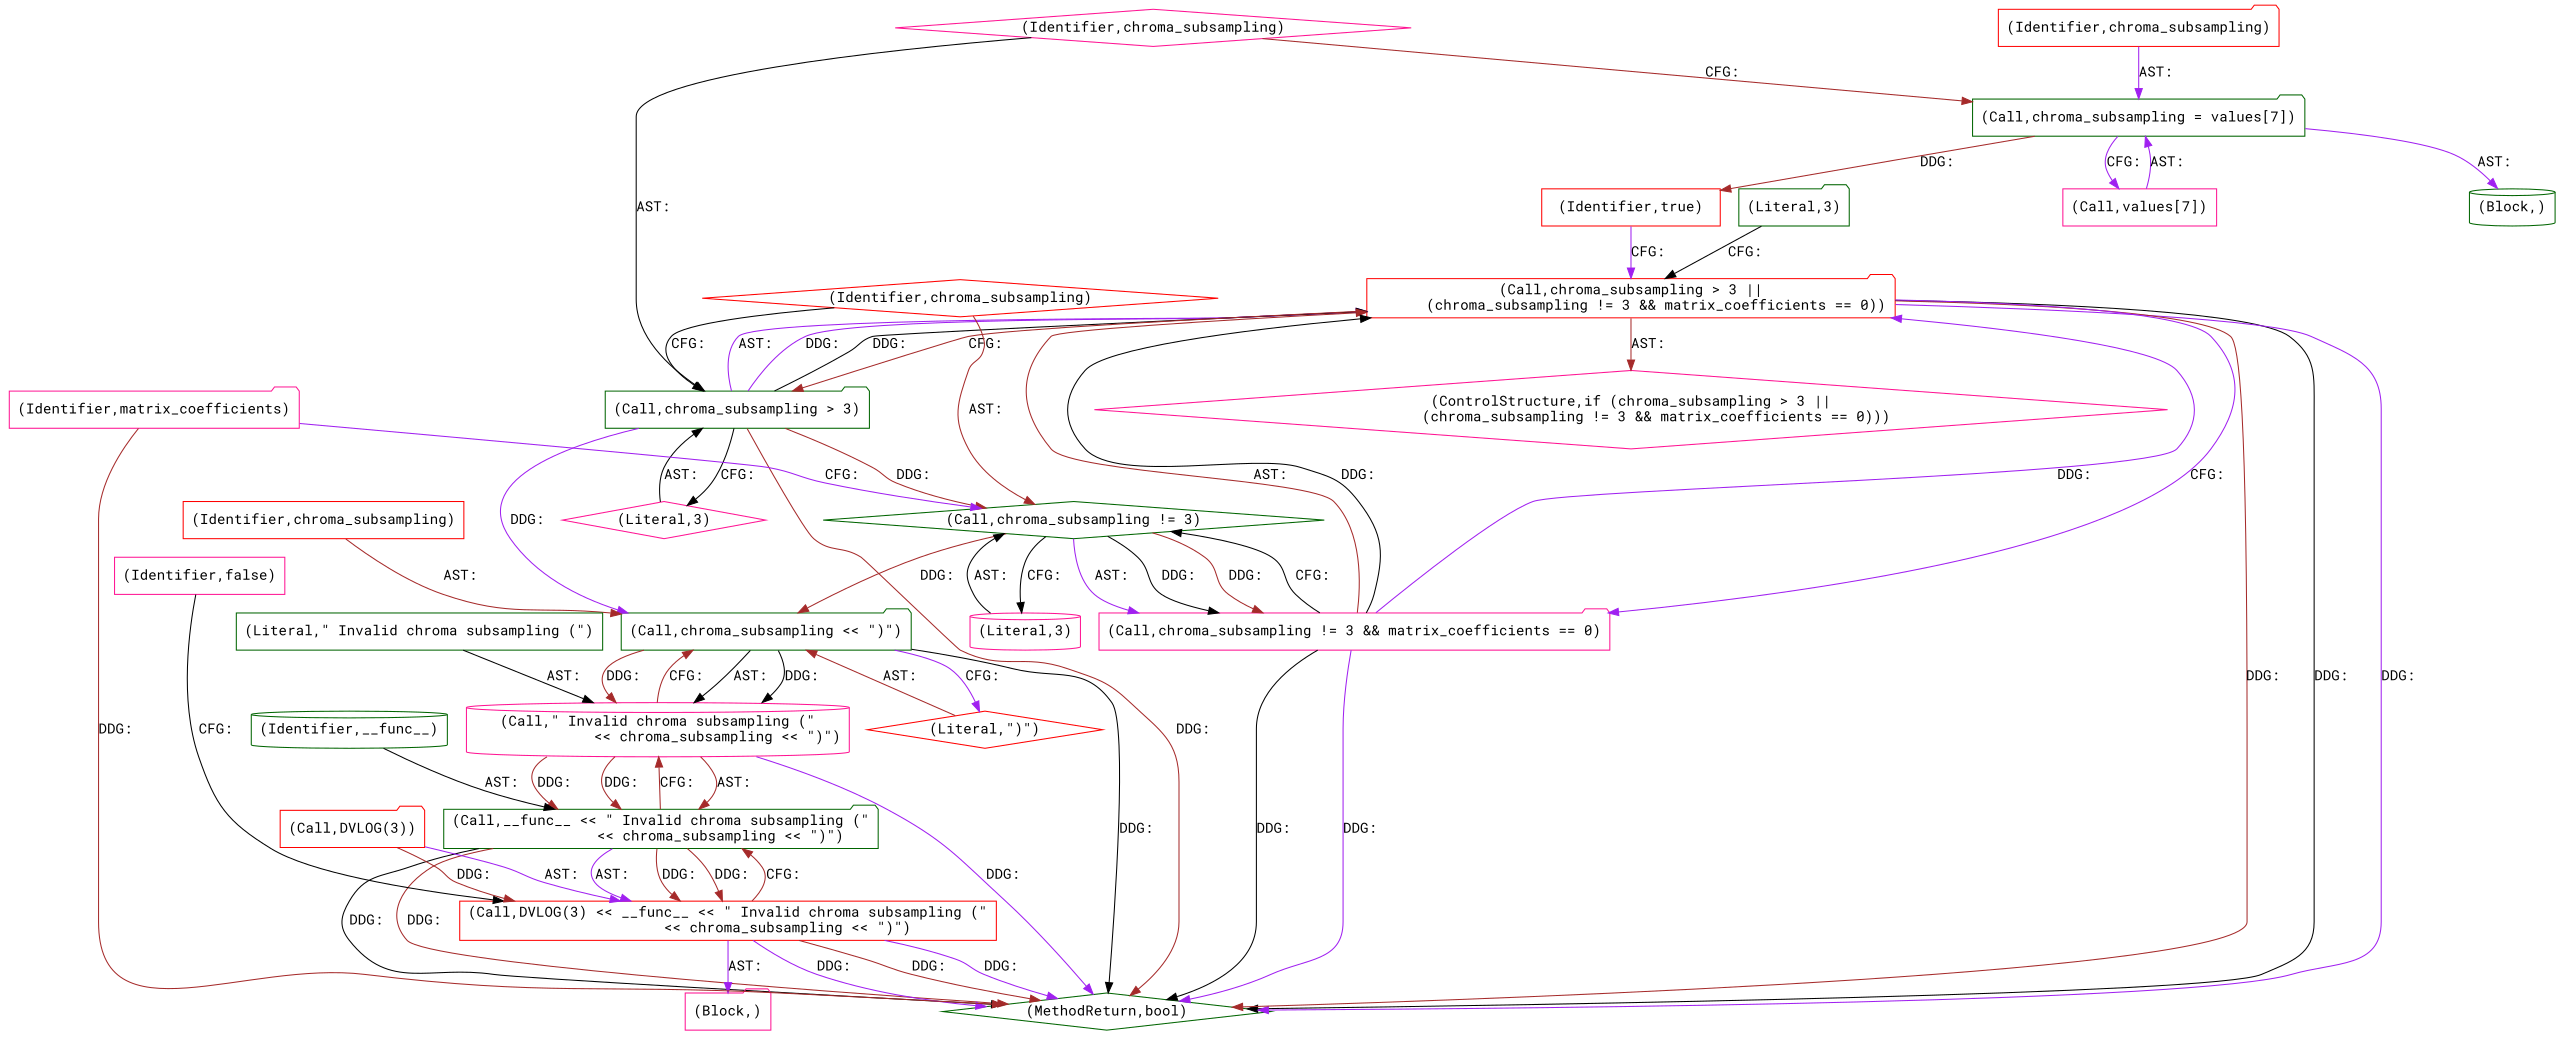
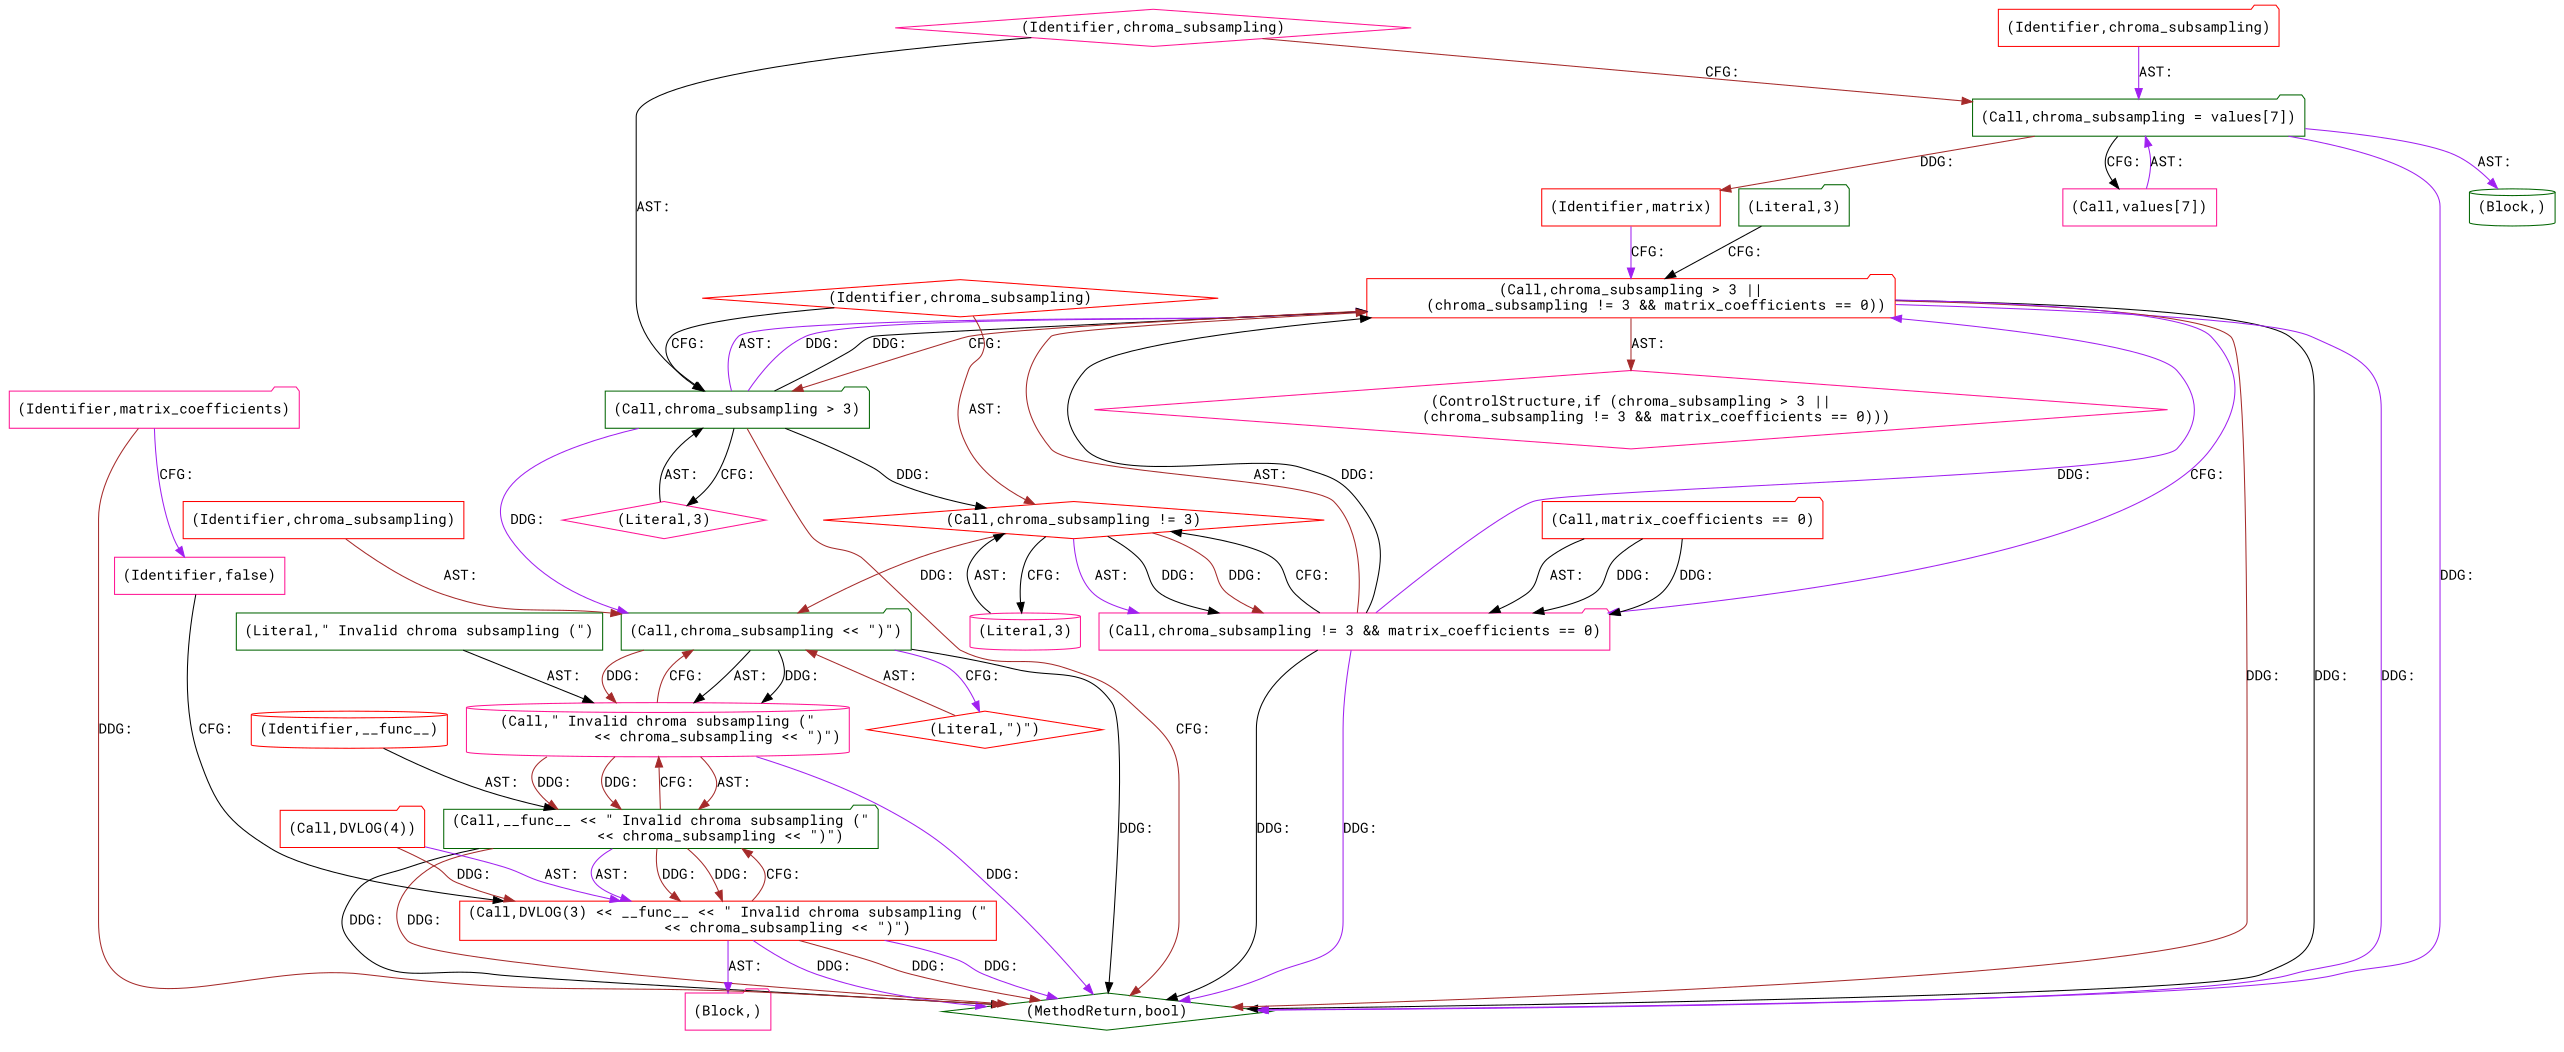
(2106, 158) -> (2106, 158)
(1631, 207) -> (1631, 207)
(637, 454) -> (161, 490)
(879, 472) -> (879, 472)
(1074, 520) -> (1074, 520)
none -> (1683, 520)
(349, 730) -> (349, 730)
(1198, 730) -> (1198, 730)
(352, 829) -> (352, 829)
none -> (2311, 978)
